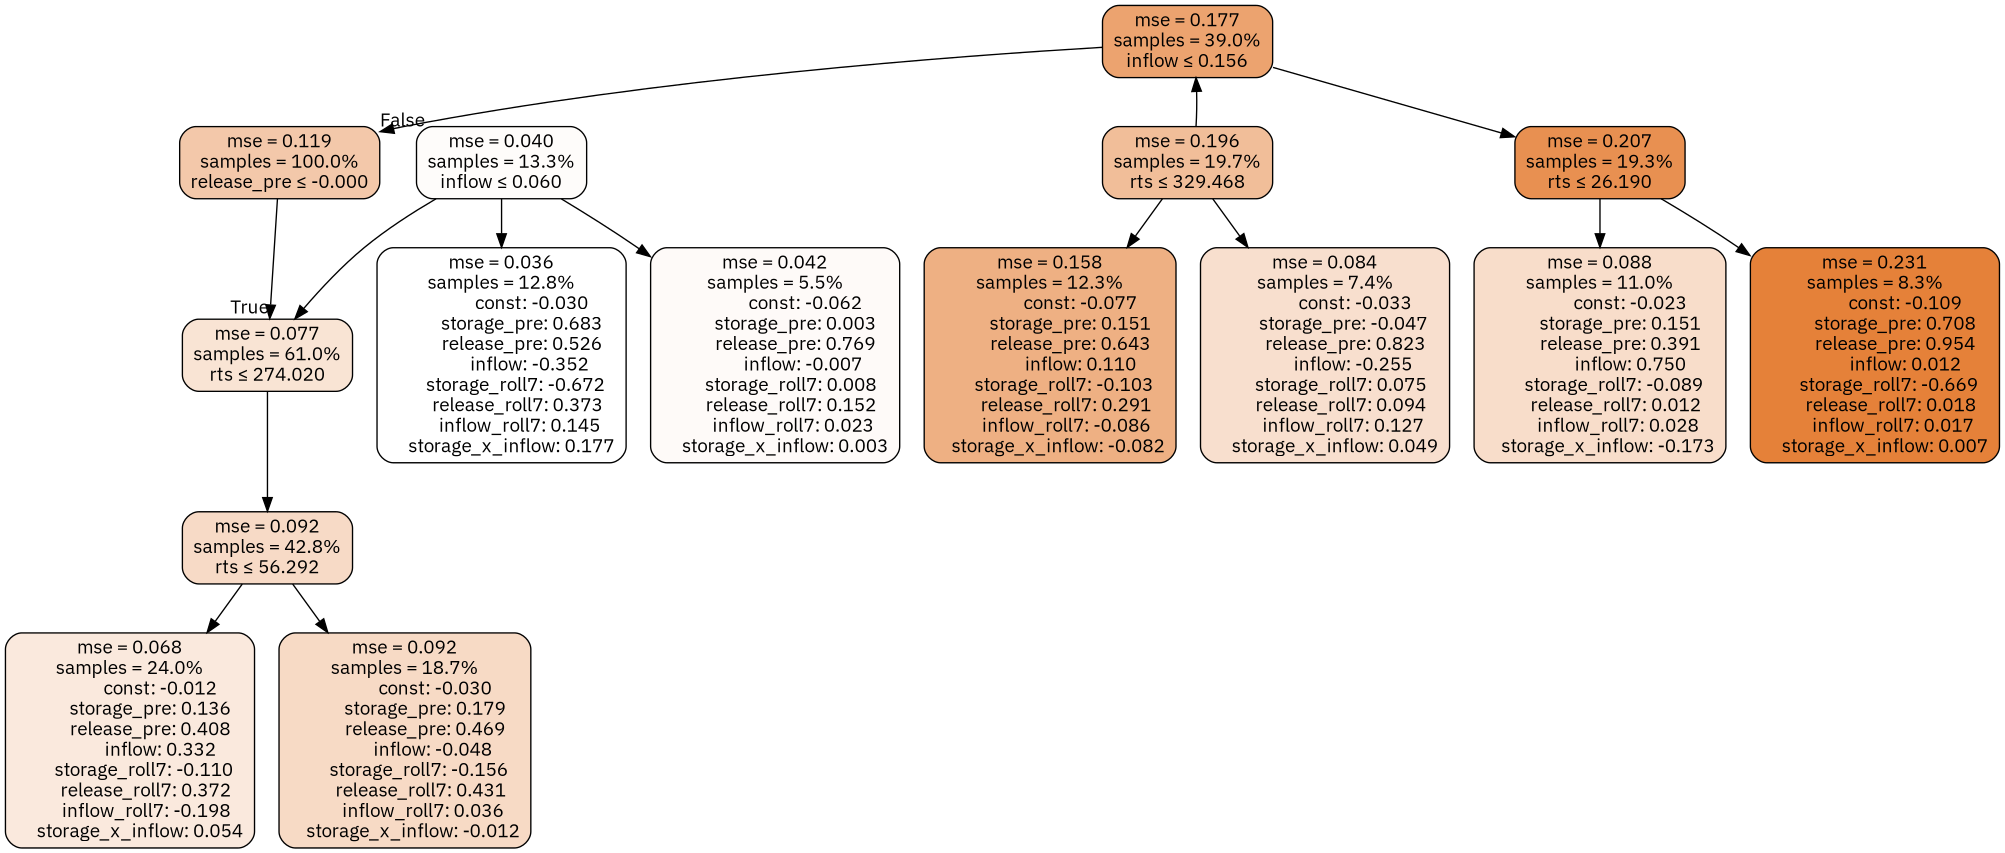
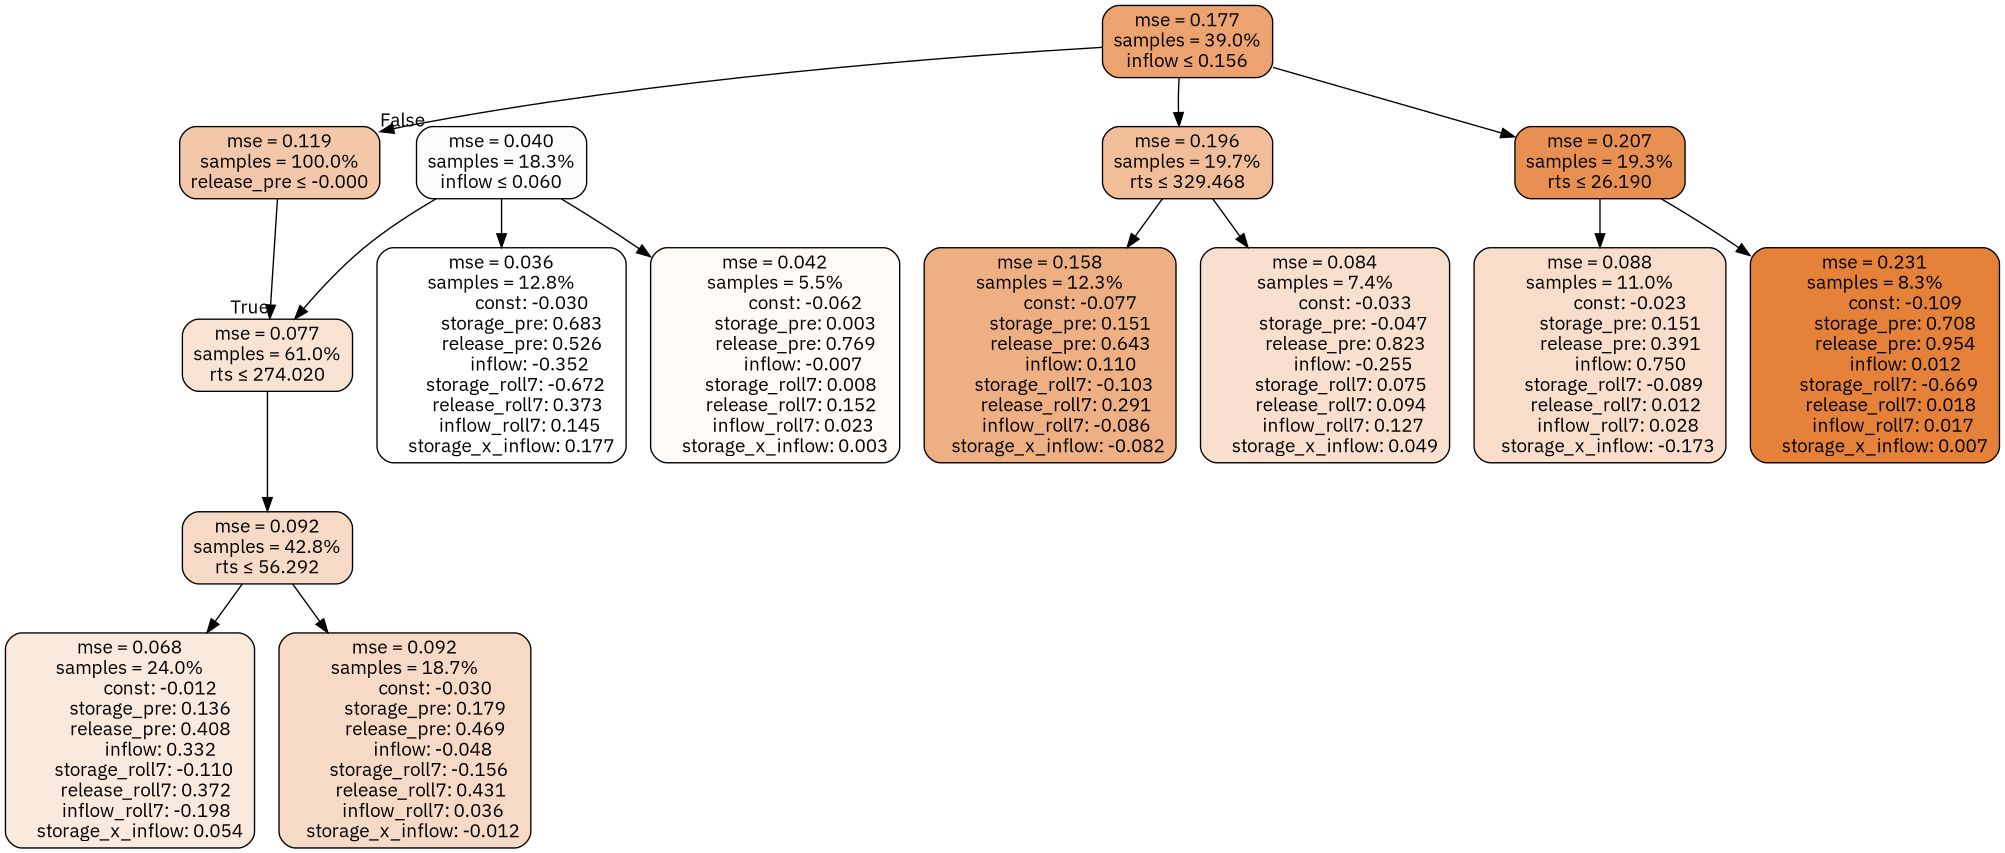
(1197, 109) -> (1178, 95)
(502, 163) -> (502, 163)
